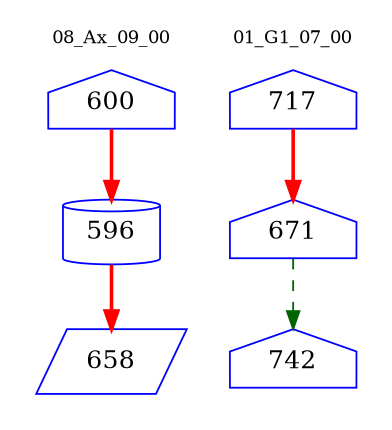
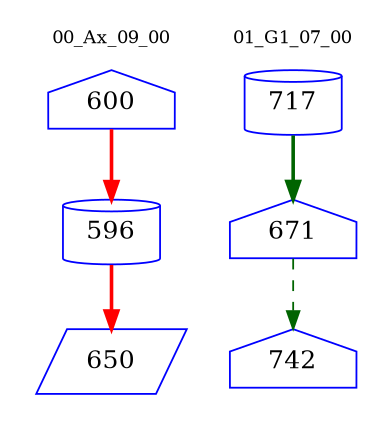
(112, 39) -> (112, 39)
(293, 103) -> (293, 103)
(293, 155) -> (293, 158)
(112, 362) -> (112, 362)
